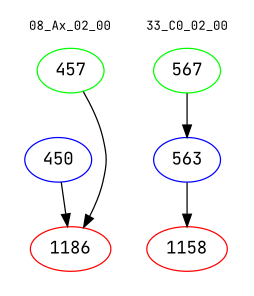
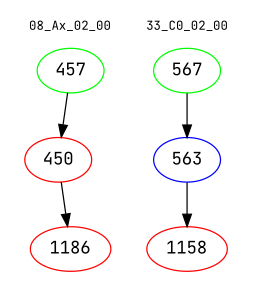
(106, 153) -> (65, 109)
(58, 160) -> (58, 160)
